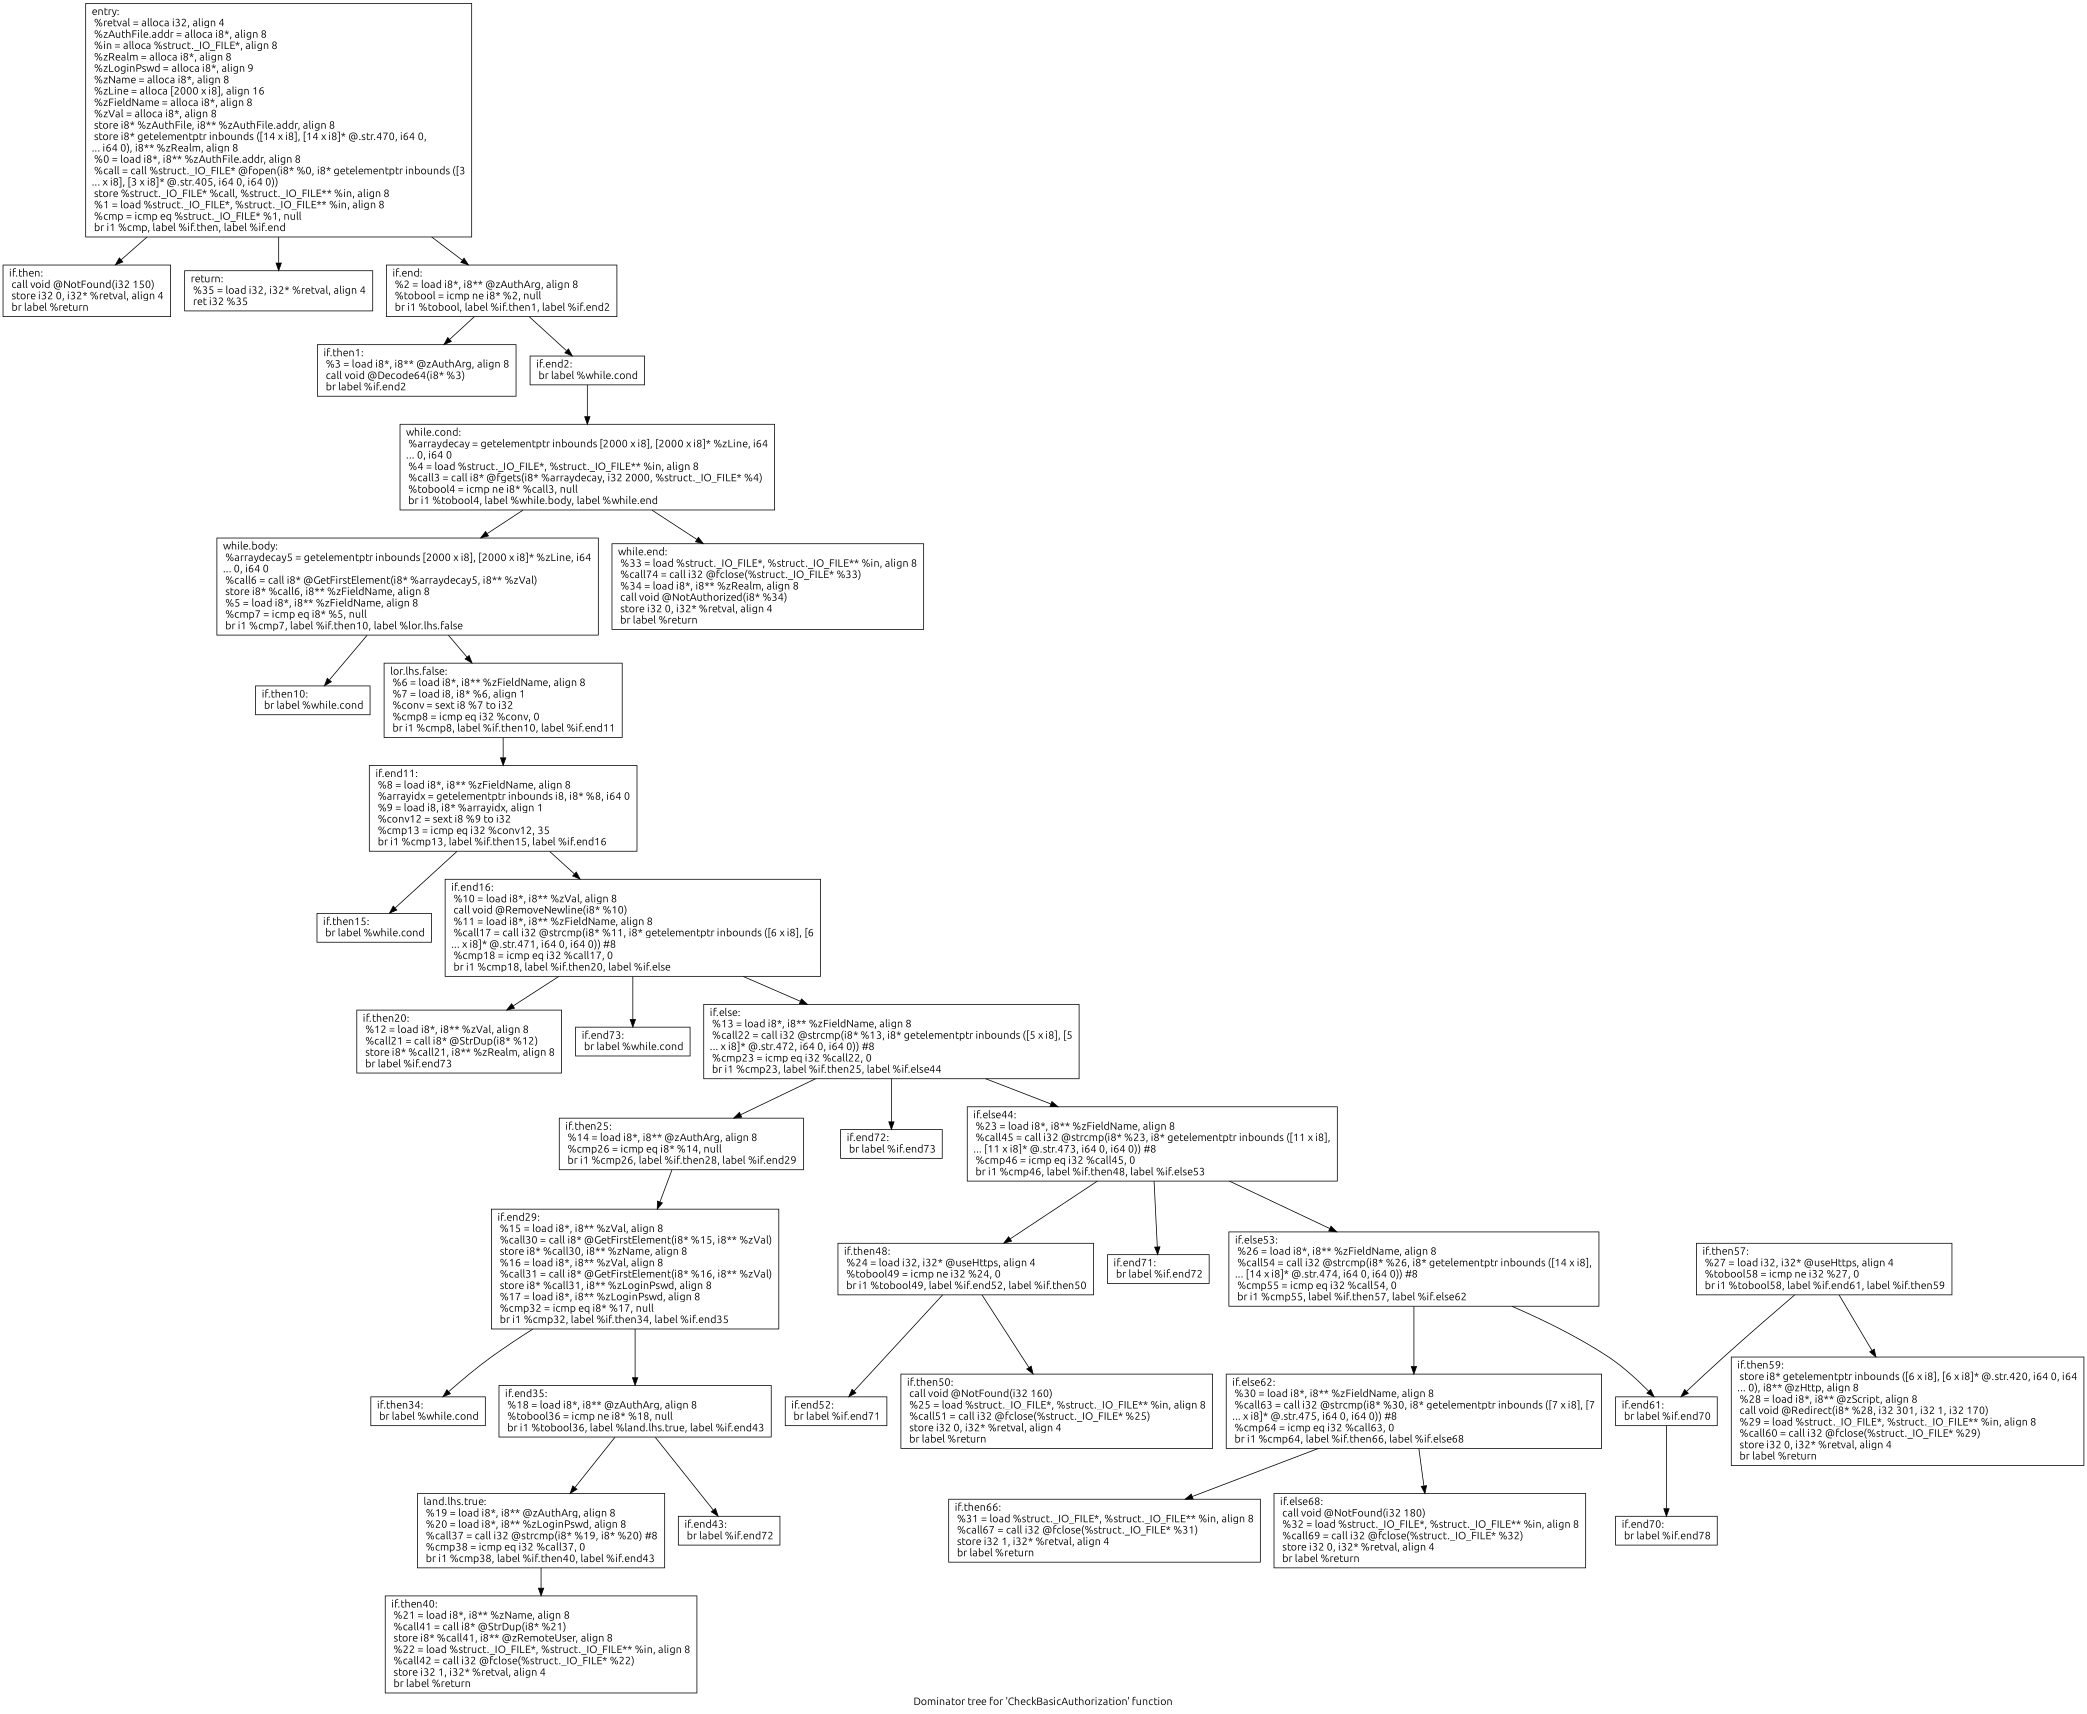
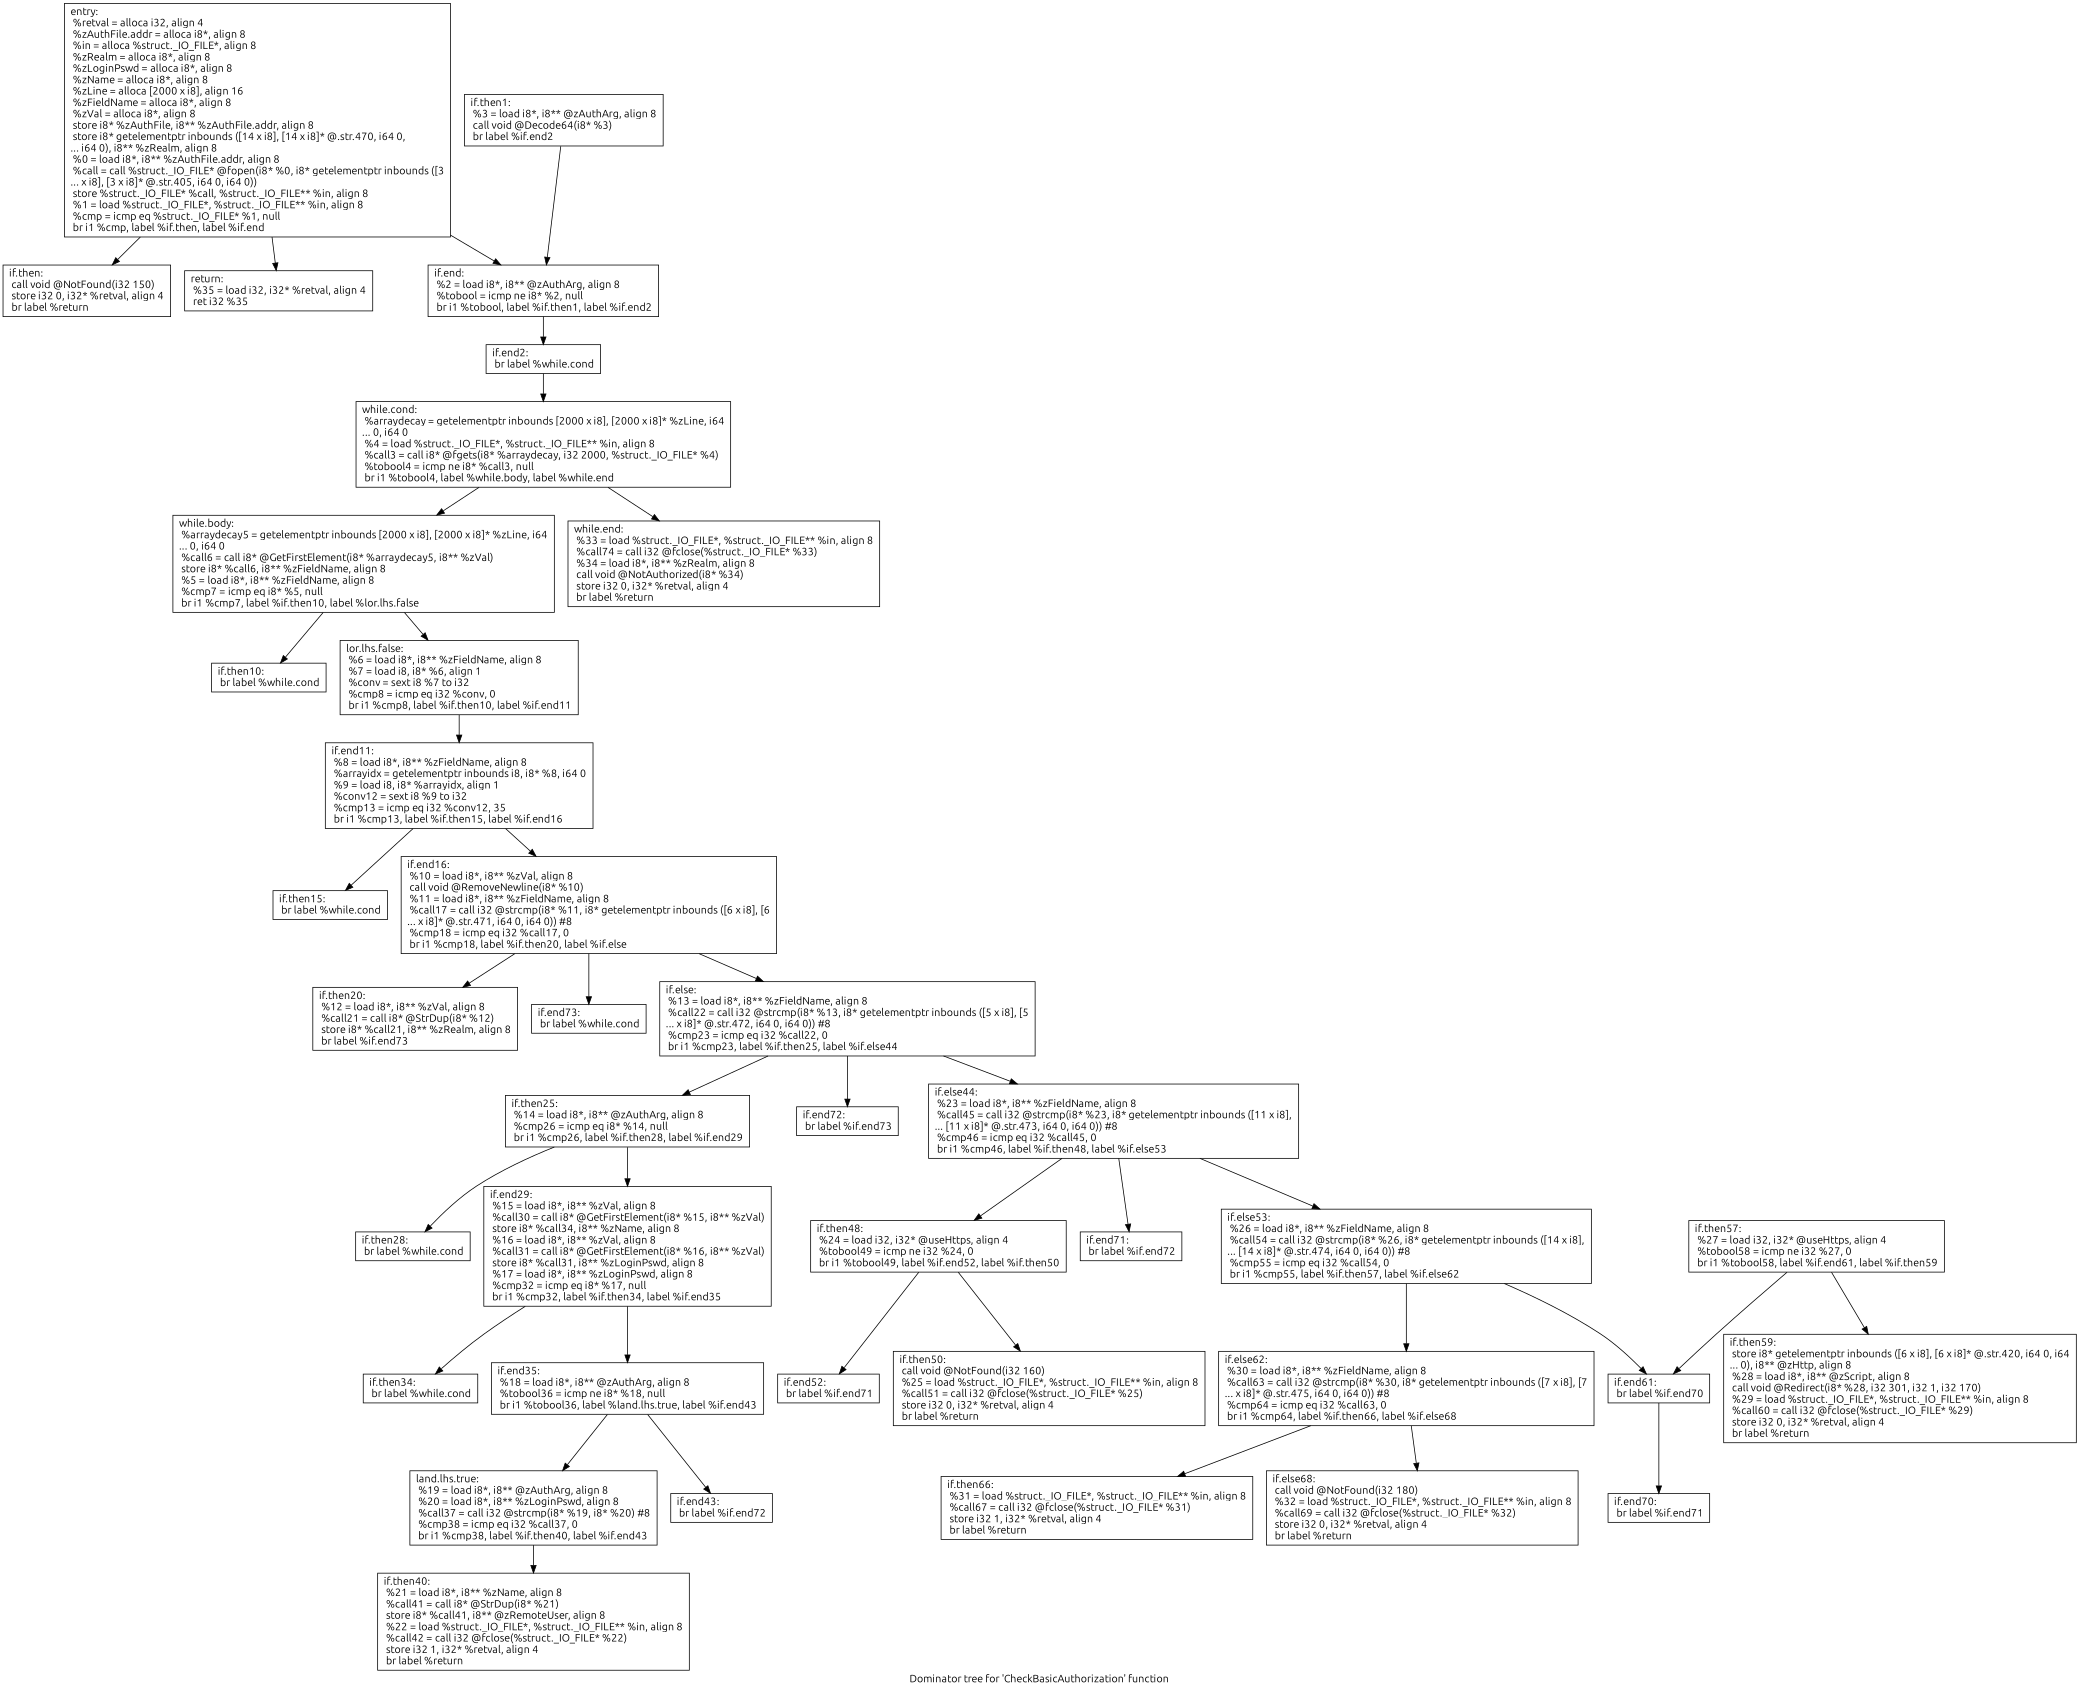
(173, 69) -> (152, 69)
(462, 328) -> (554, 202)
none -> (413, 1246)
(593, 1252) -> (585, 1229)
(1666, 1536) -> (1659, 1513)
